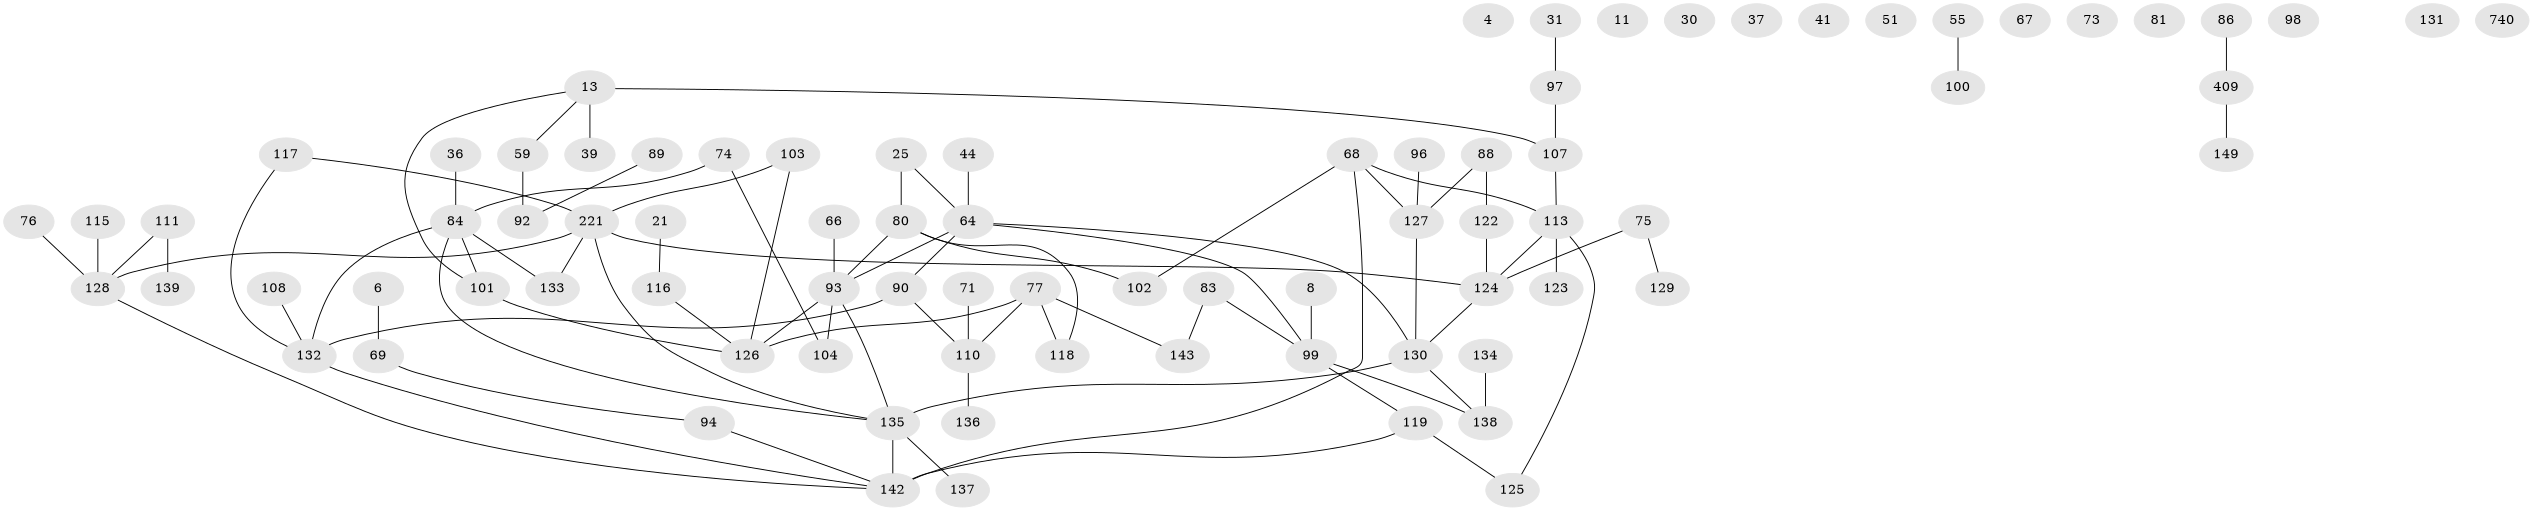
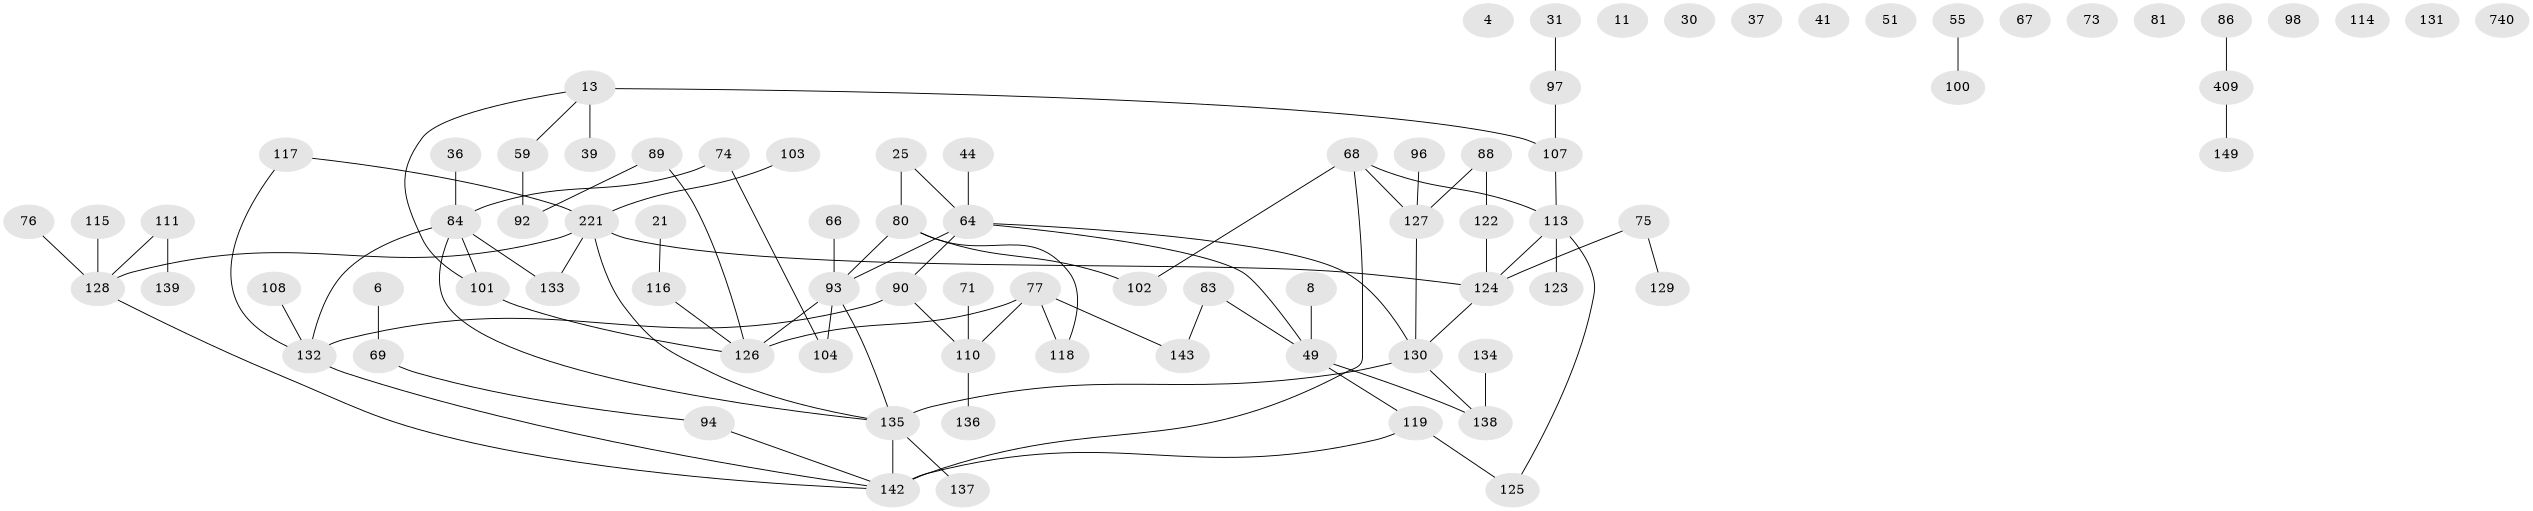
none -> (2362, 21)
(768, 264) -> (711, 242)
(1311, 356) -> (1311, 356)
